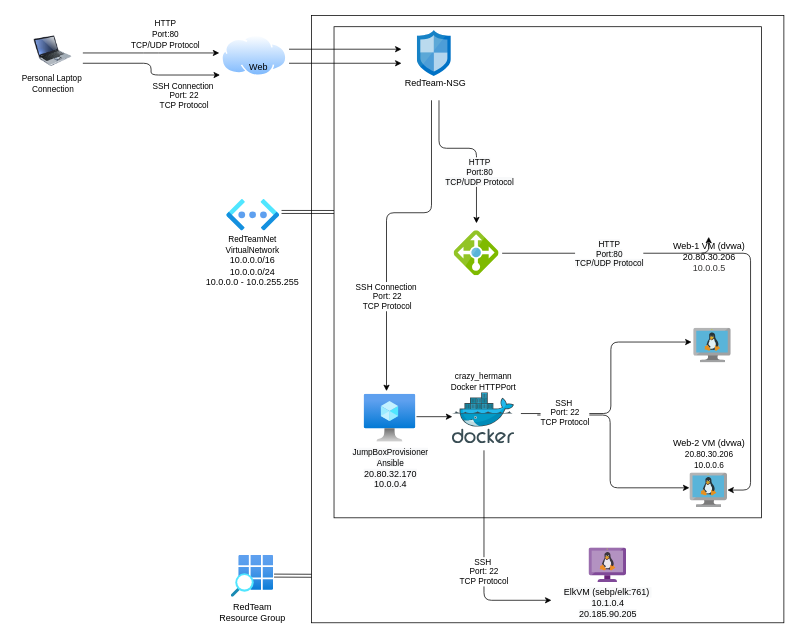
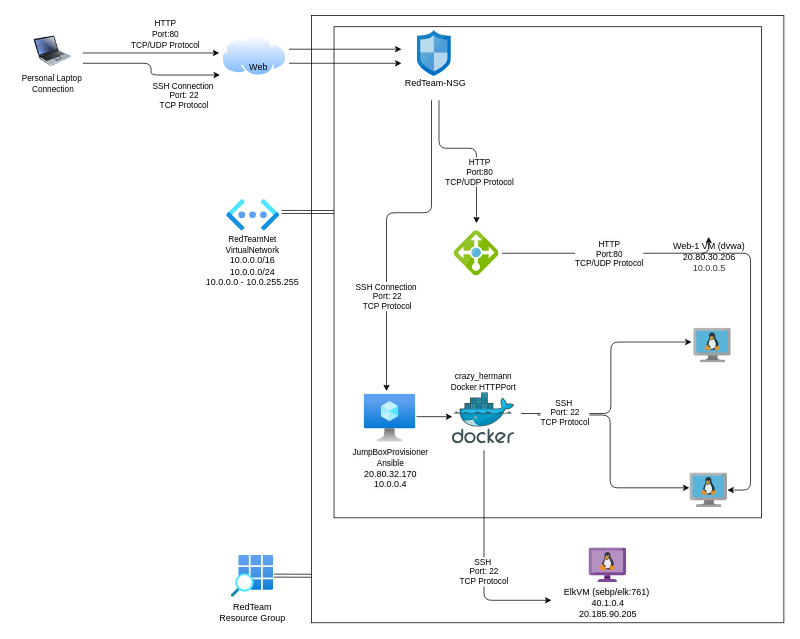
(709, 454) -> none
(608, 604) -> (608, 604)
